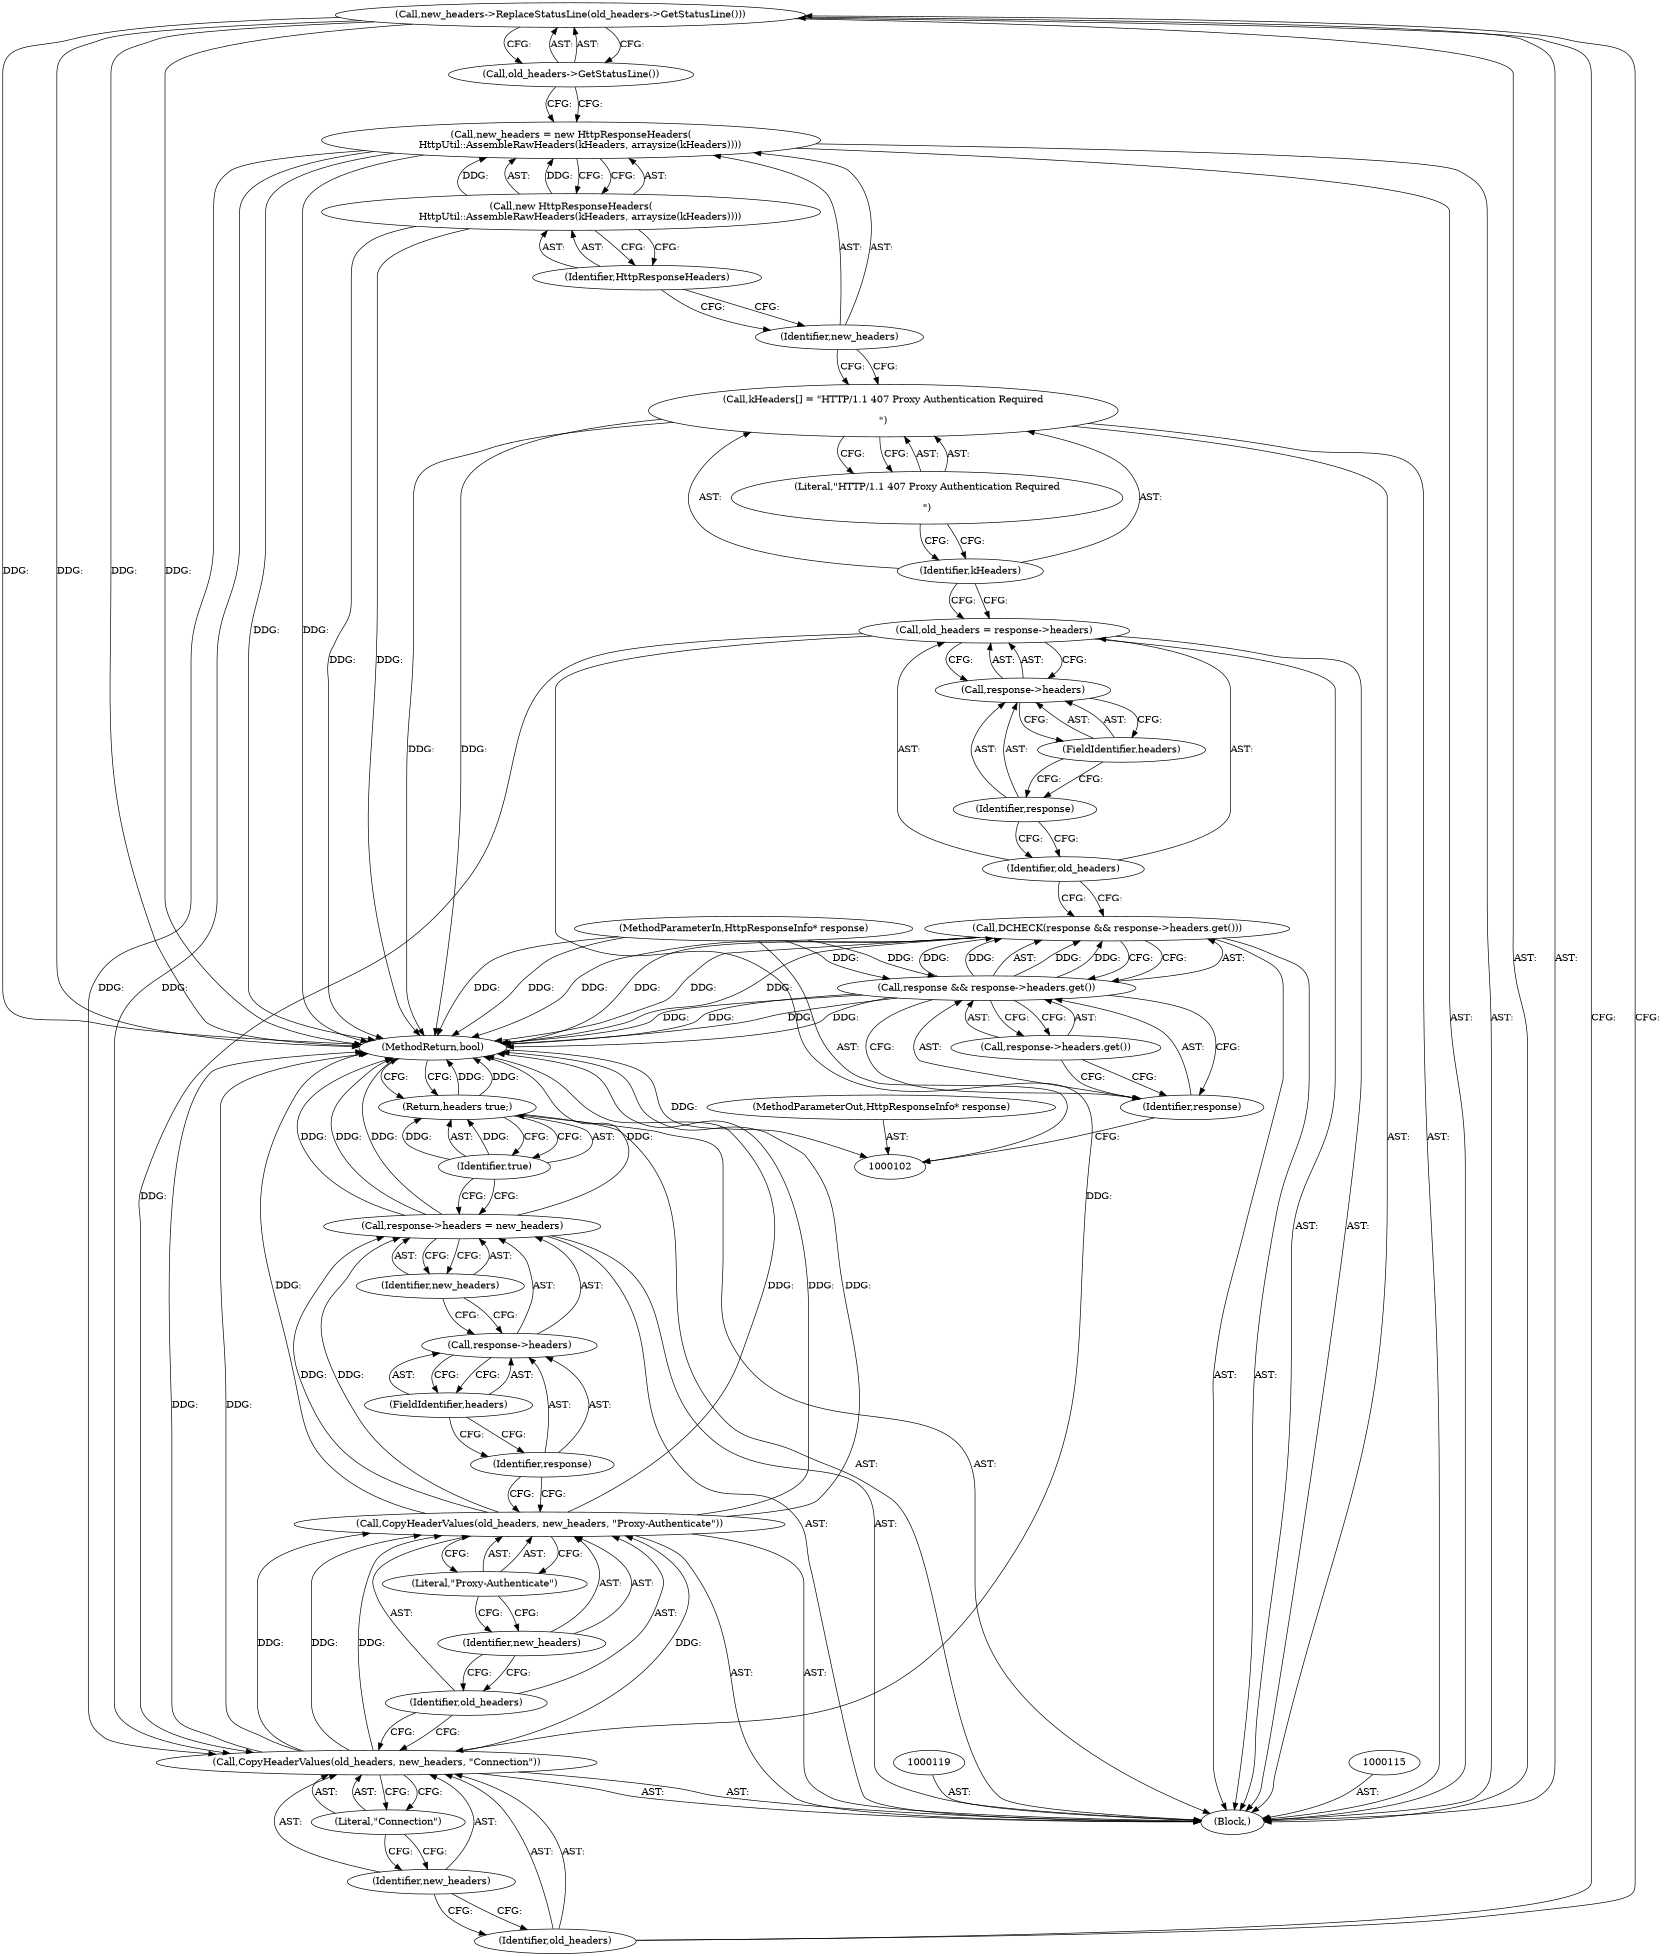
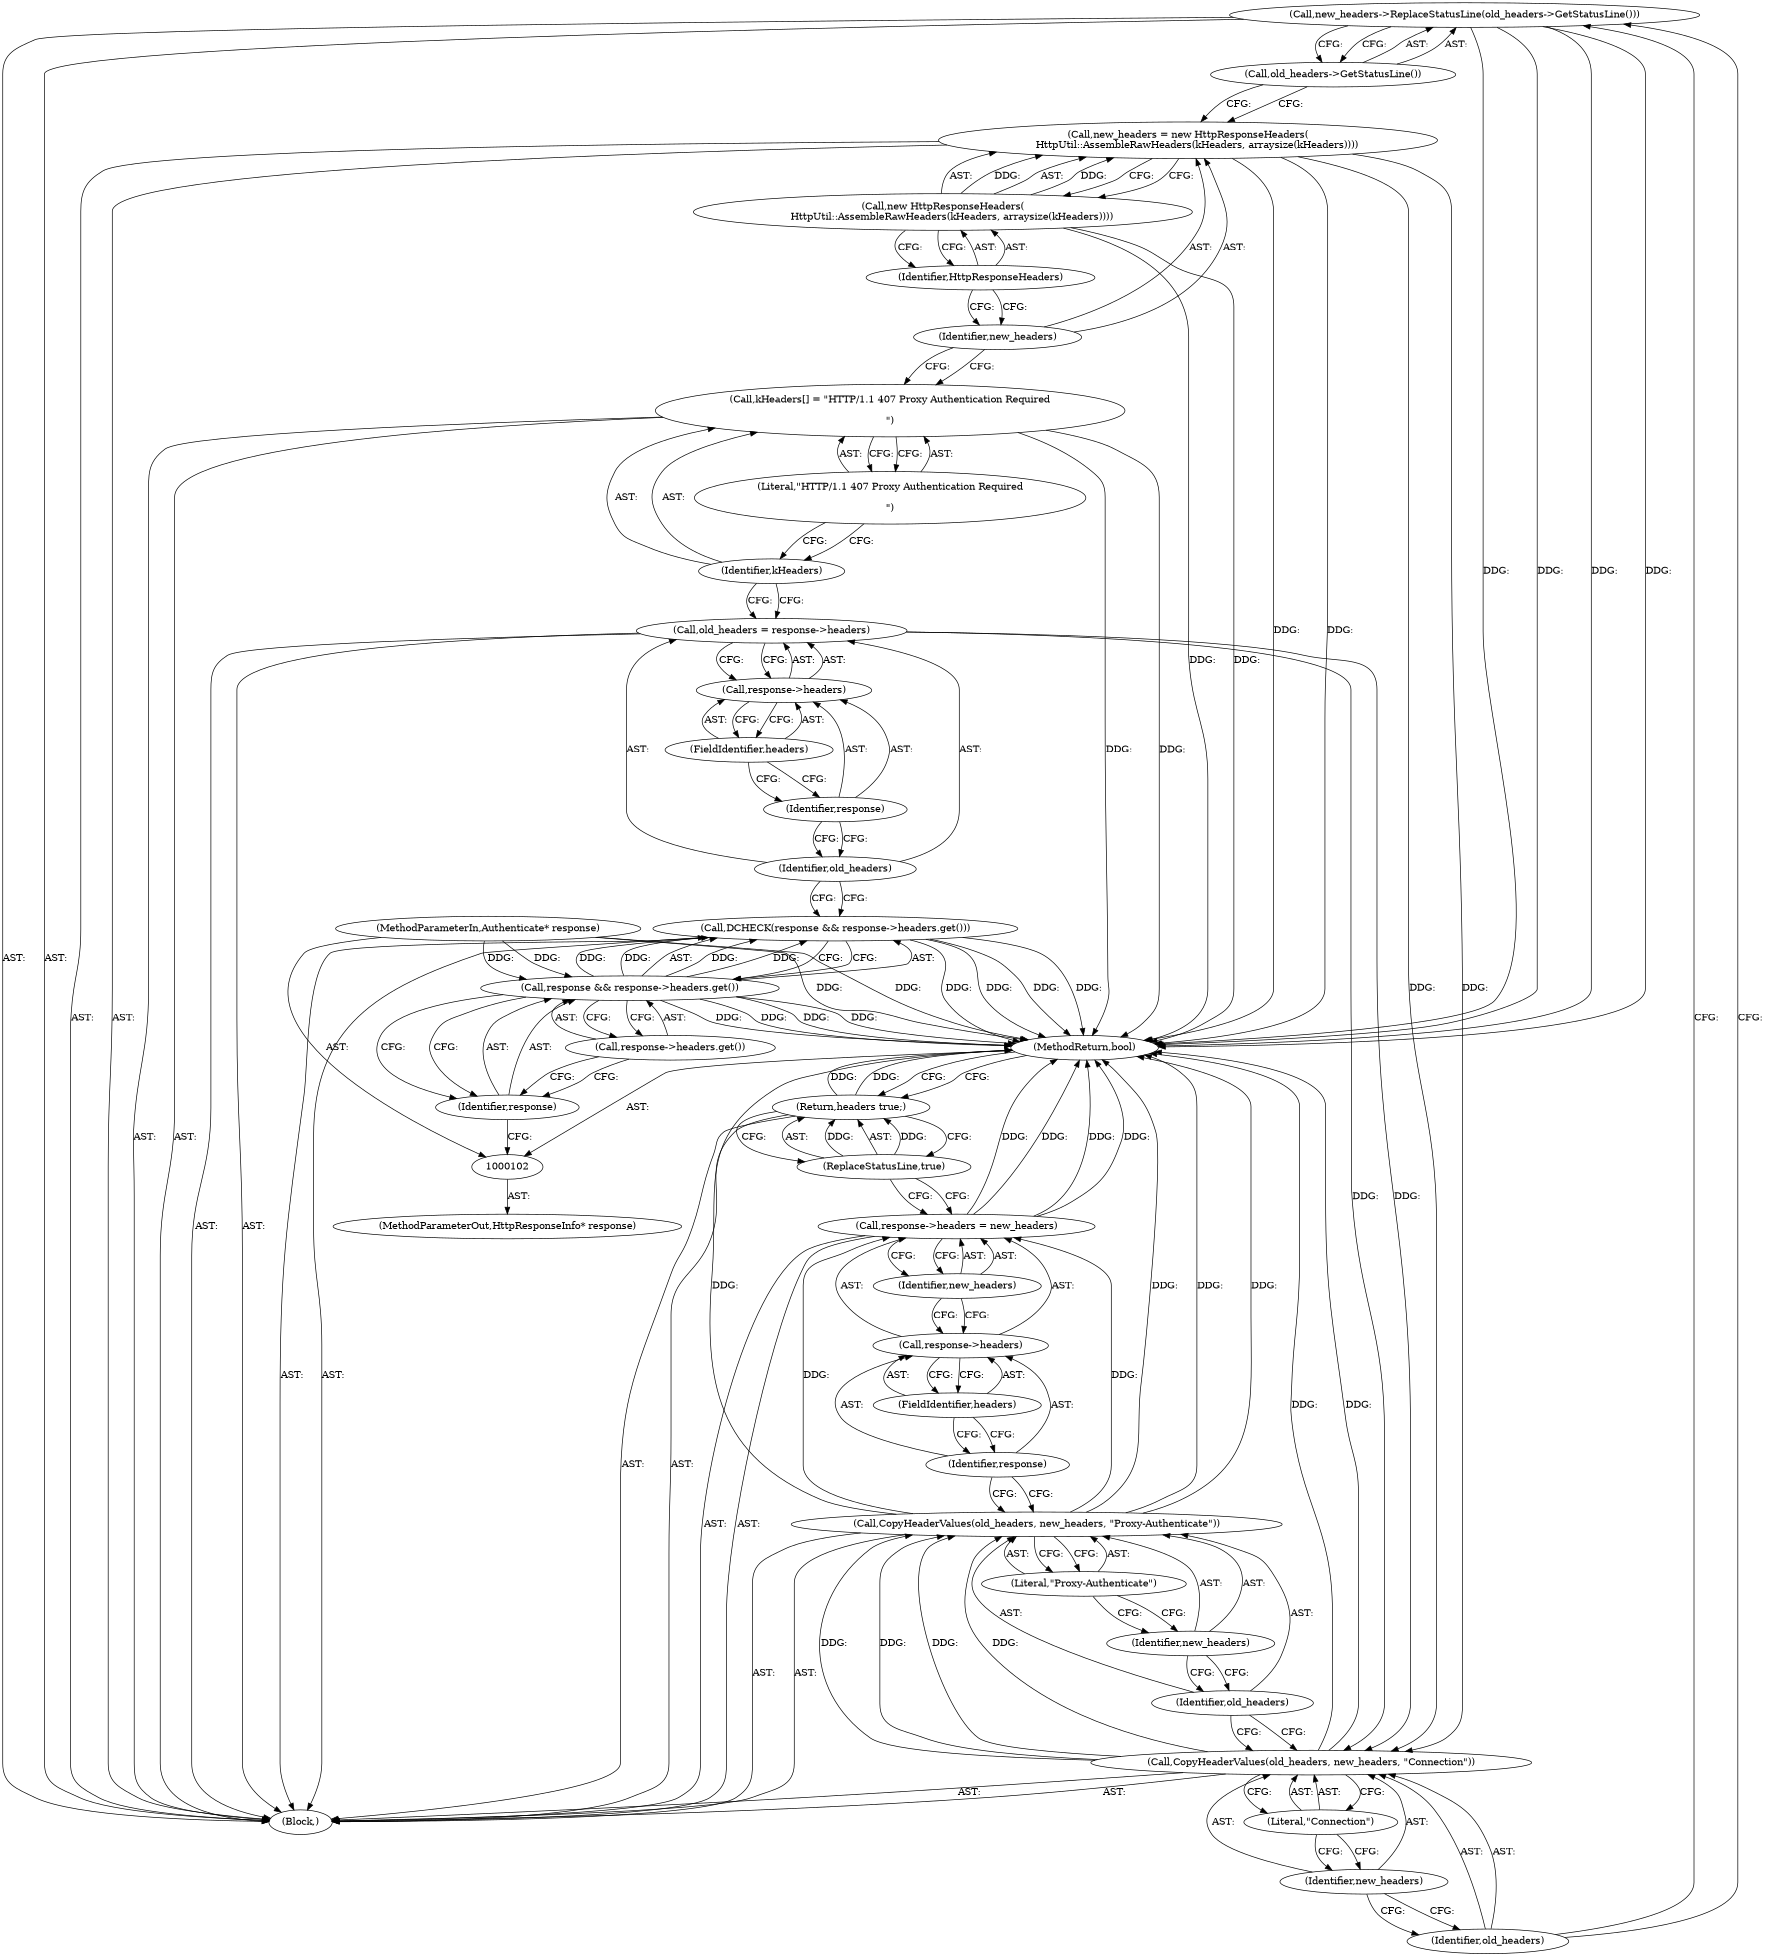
(744, 929) -> (488, 929)
(686, 1107) -> (640, 1107)
(885, 1134) -> (507, 1193)
(494, 1167) -> (884, 1167)
(929, 1763) -> none
(1385, 1763) -> none
